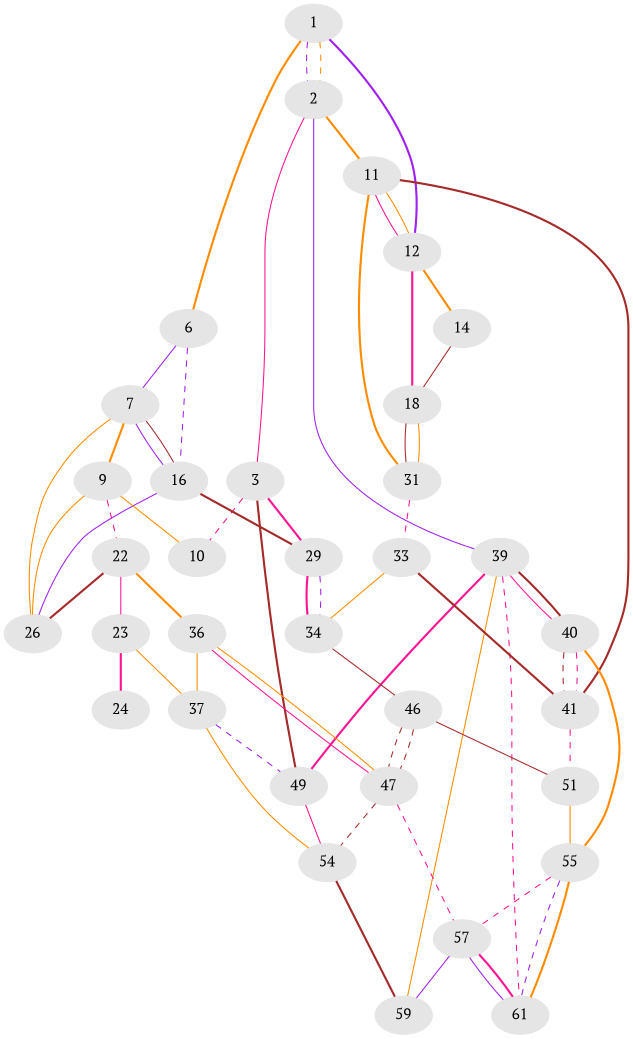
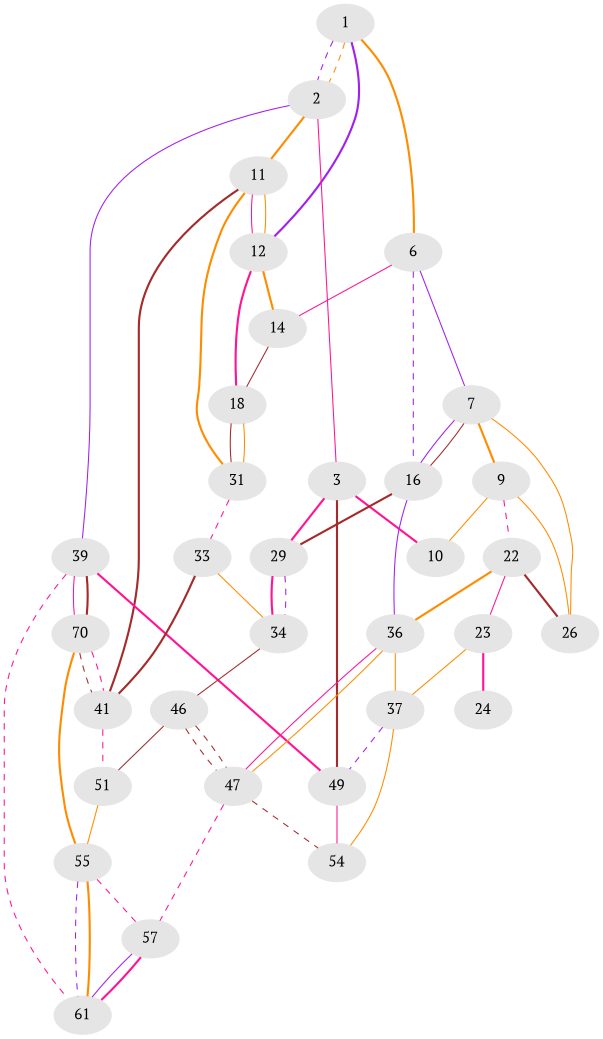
none -> (345, 290)
(226, 519) -> (386, 519)
(82, 539) -> (395, 557)
(570, 634) -> (81, 634)
(404, 1015) -> none
